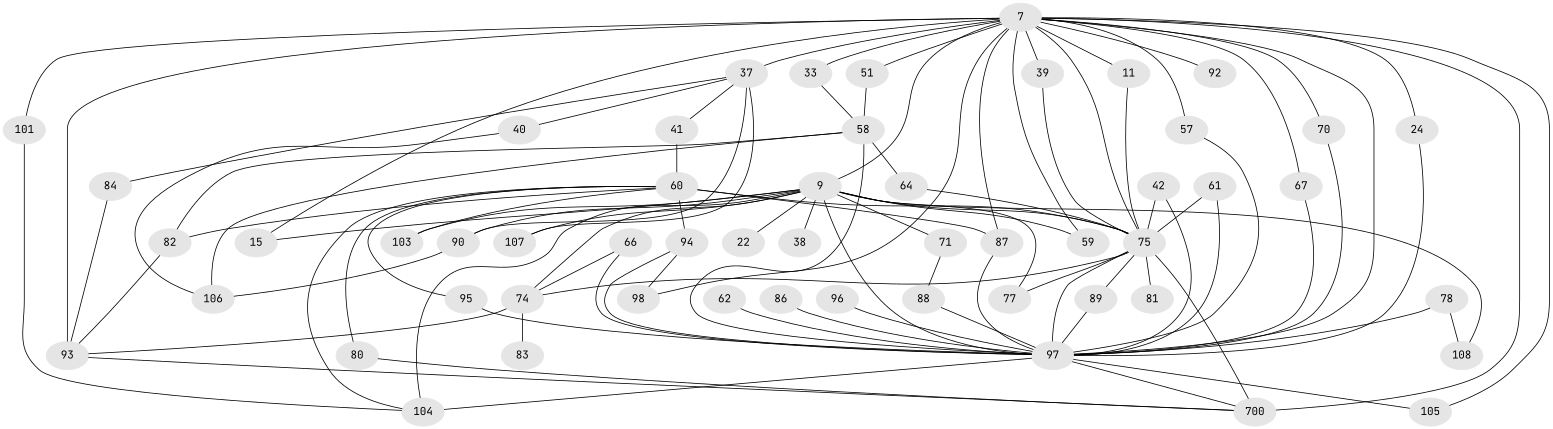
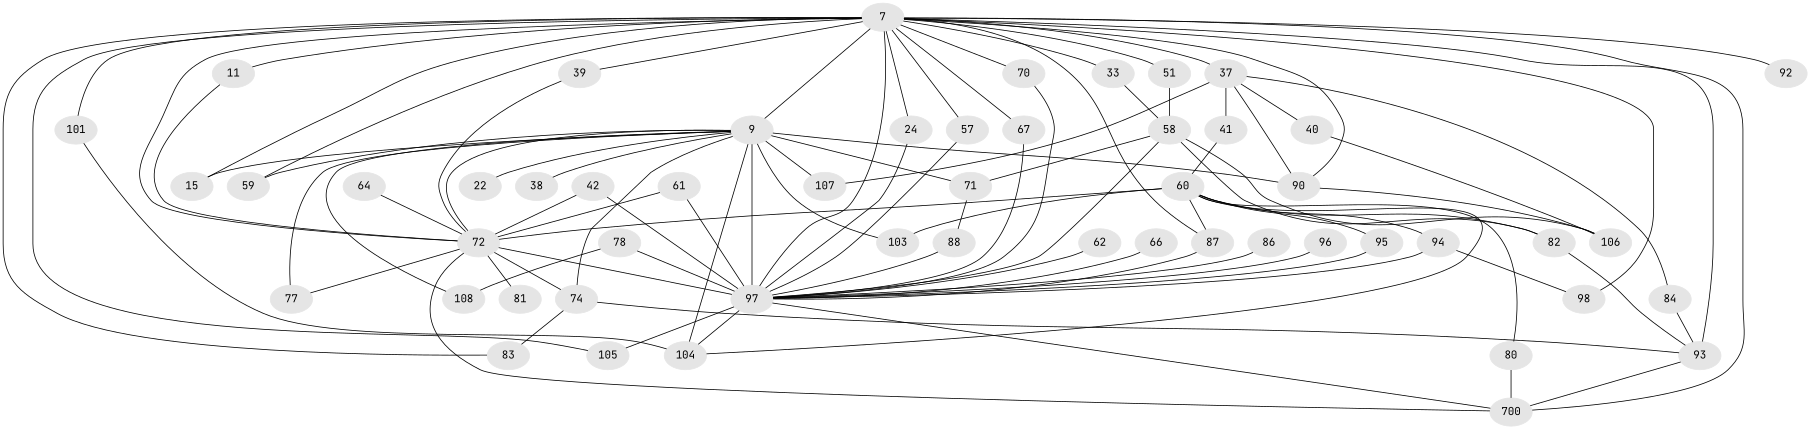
none -> (1169, 42)
none -> (88, 47)
(885, 158) -> (1086, 154)
(1144, 243) -> (479, 243)
(577, 271) -> none
(1096, 299) -> none
